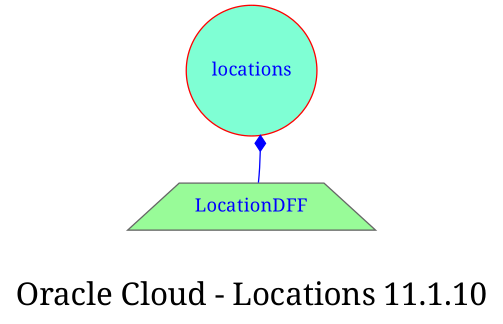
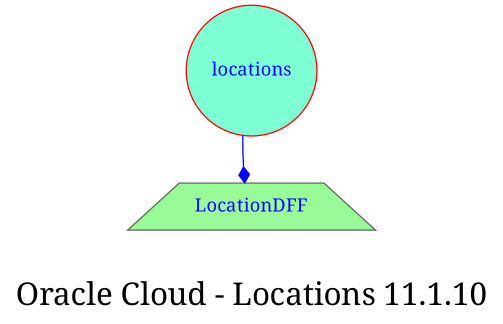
(260, 167) -> (243, 151)
